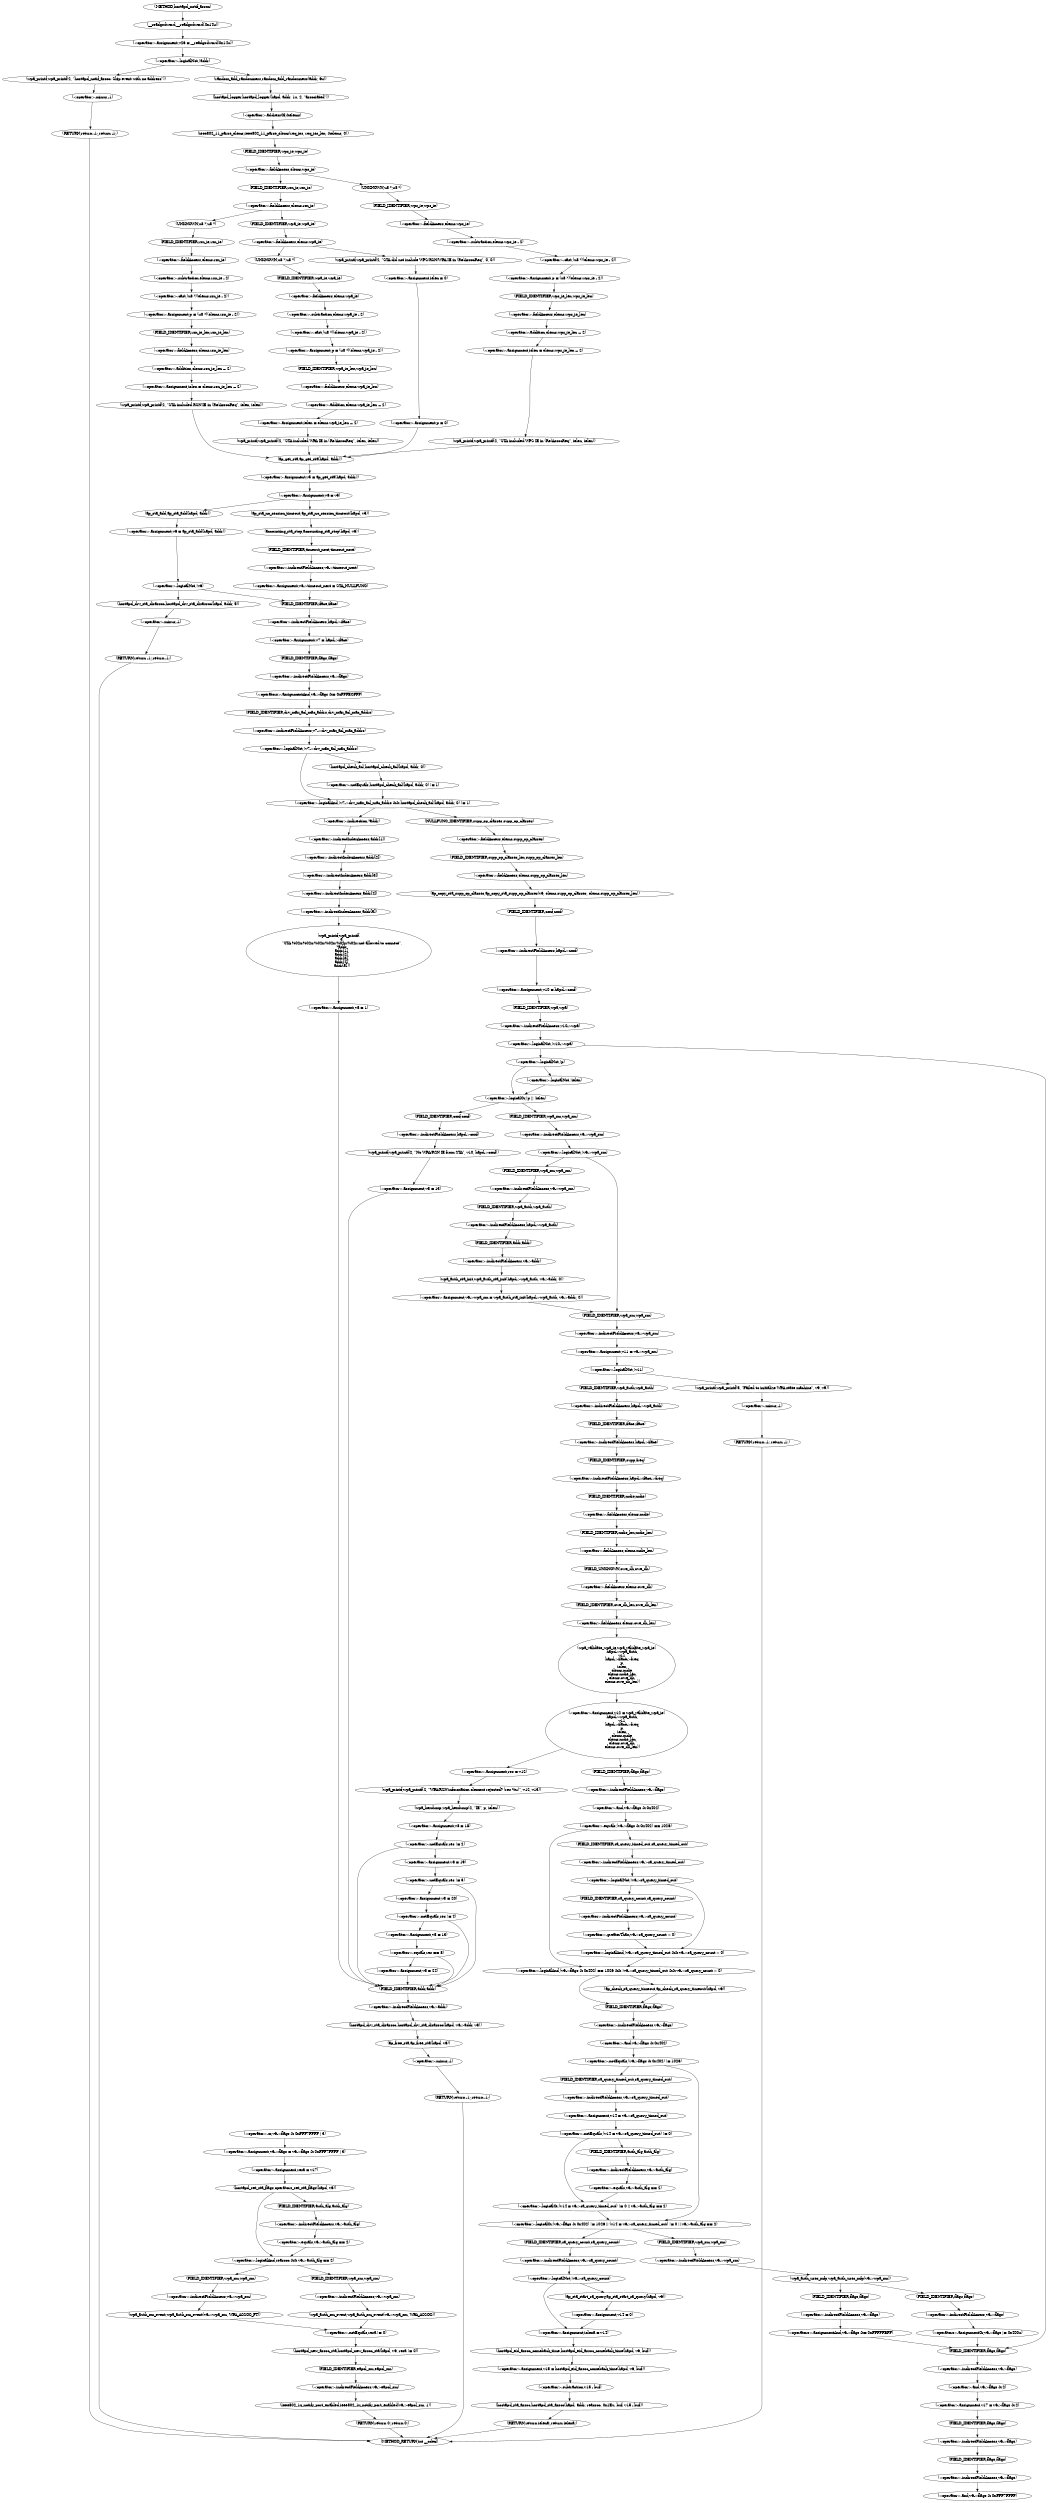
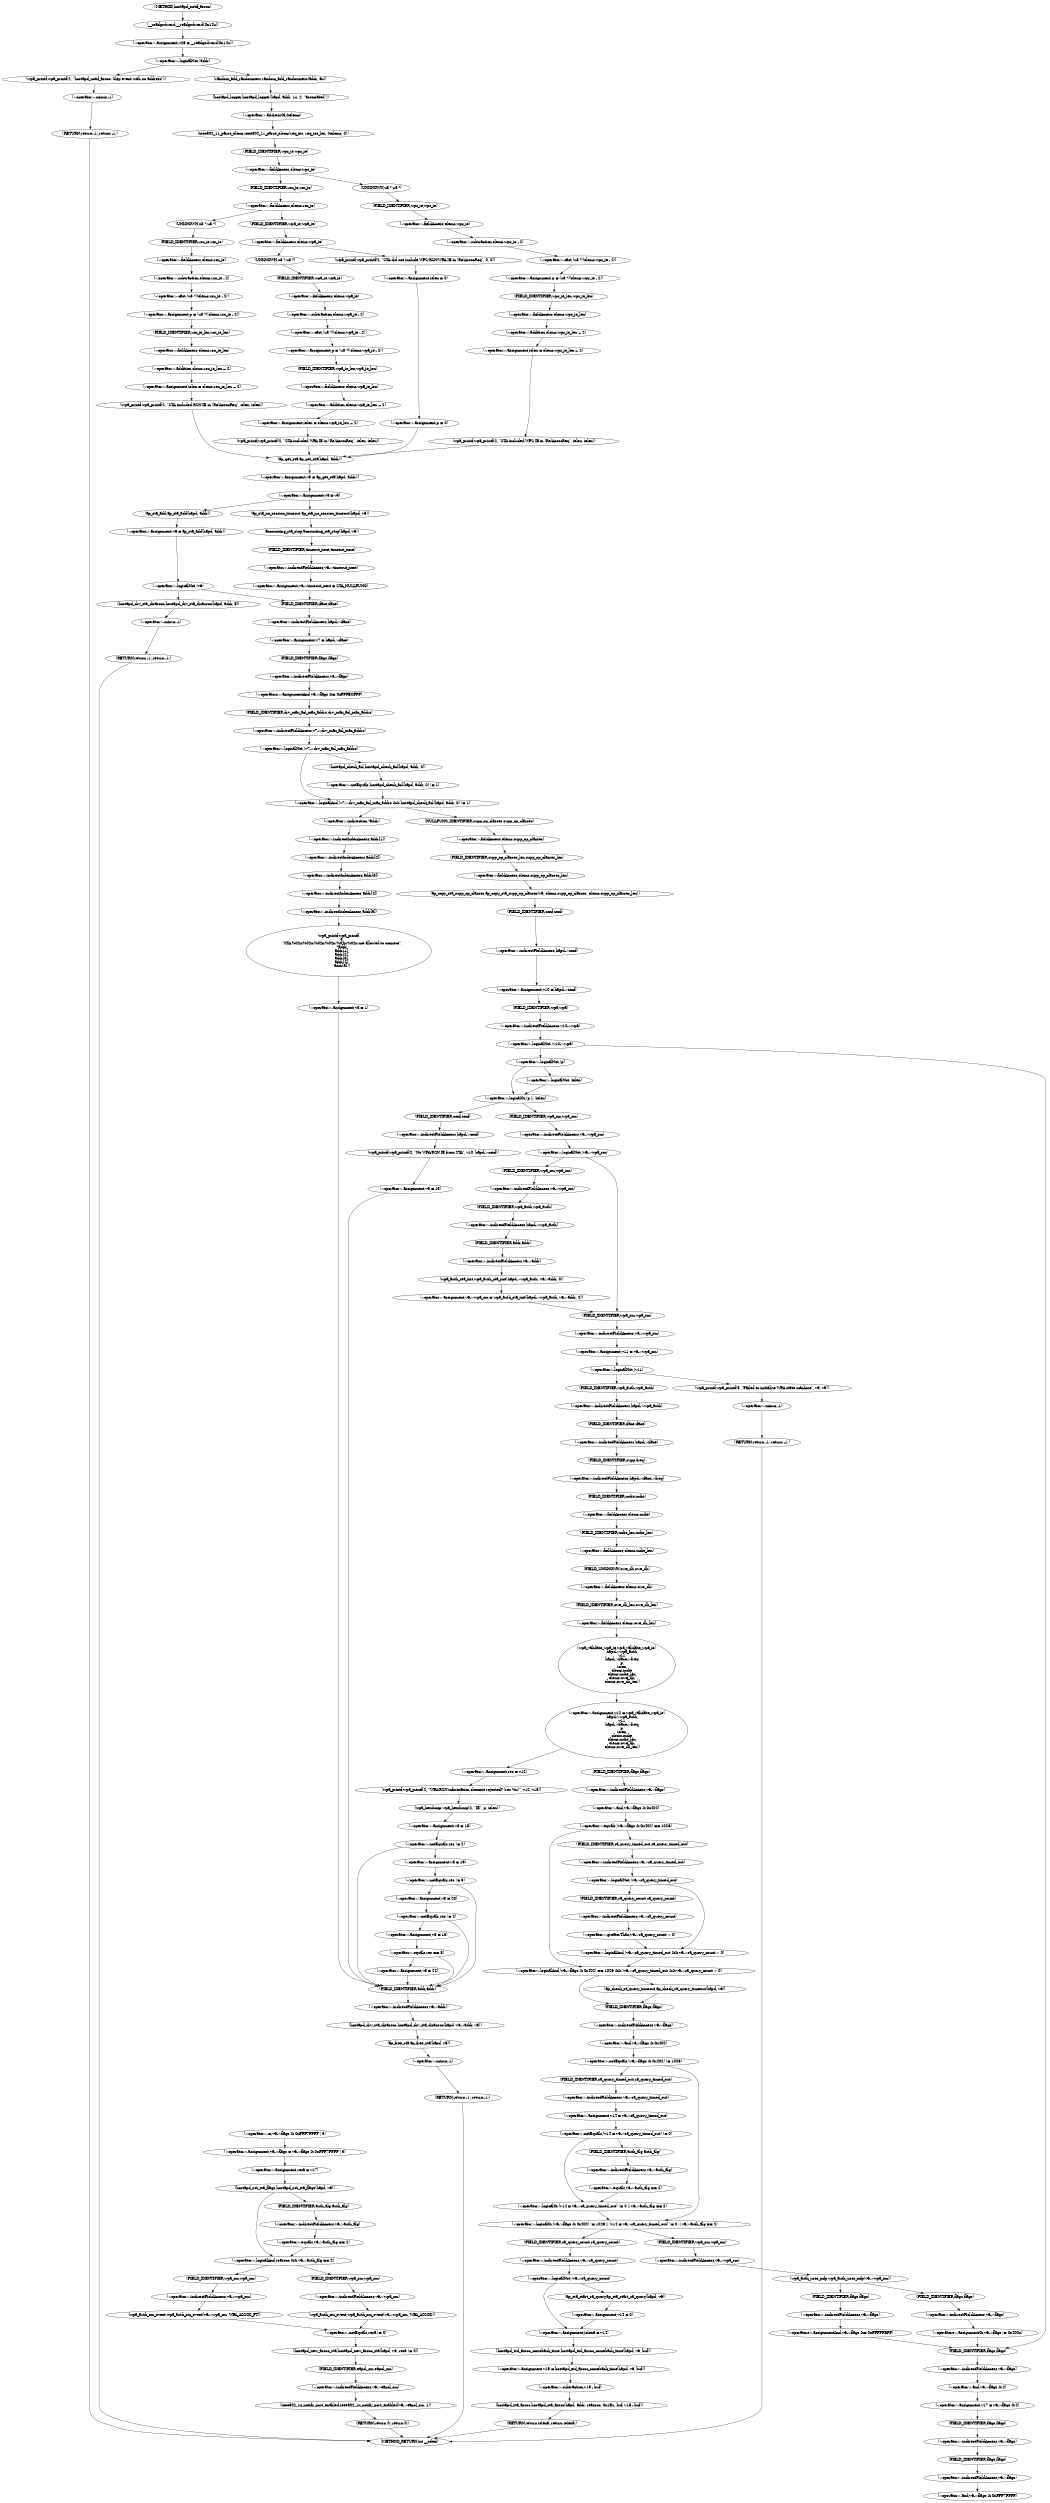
none -> (342, 395)
(285, 2188) -> (285, 2188)
